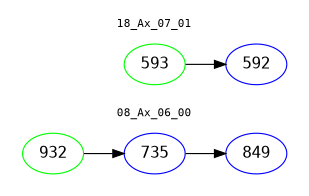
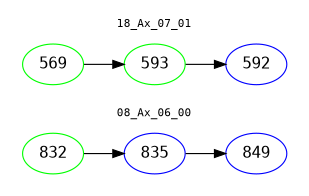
none -> (53, 64)
(53, 154) -> (53, 154)
(155, 154) -> (155, 154)
